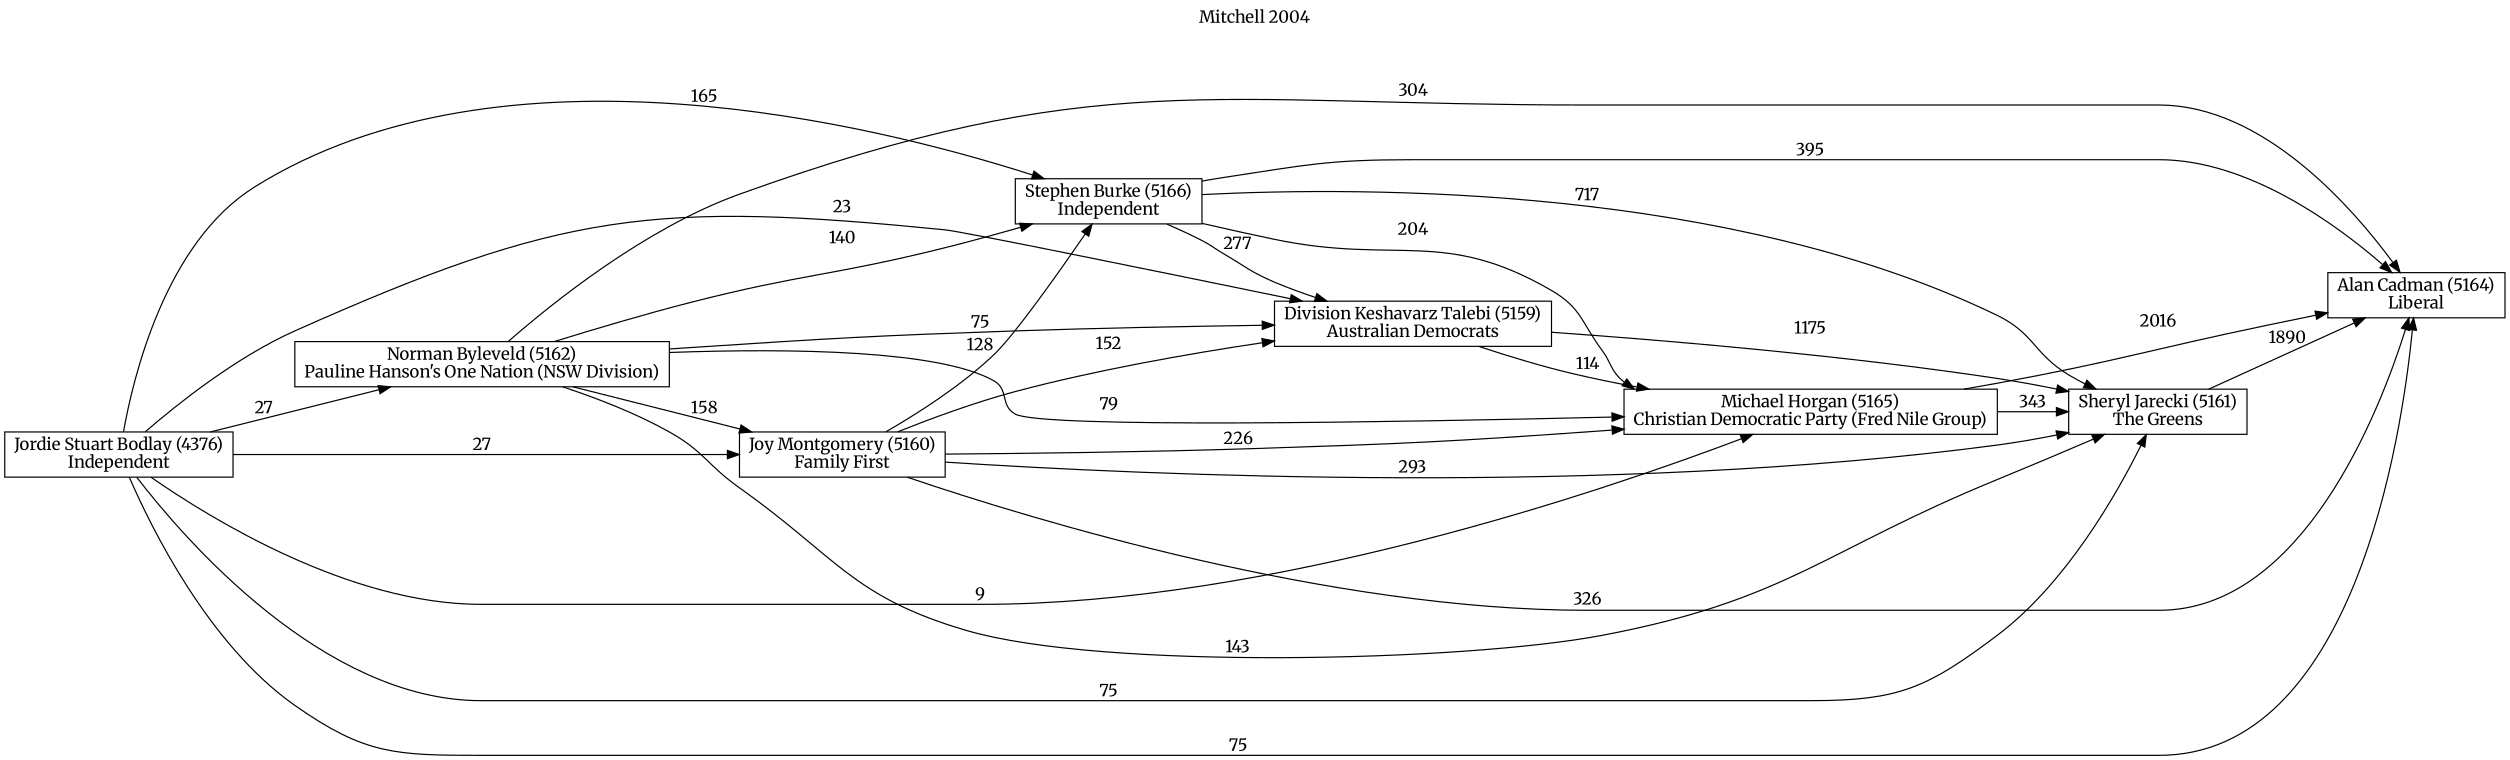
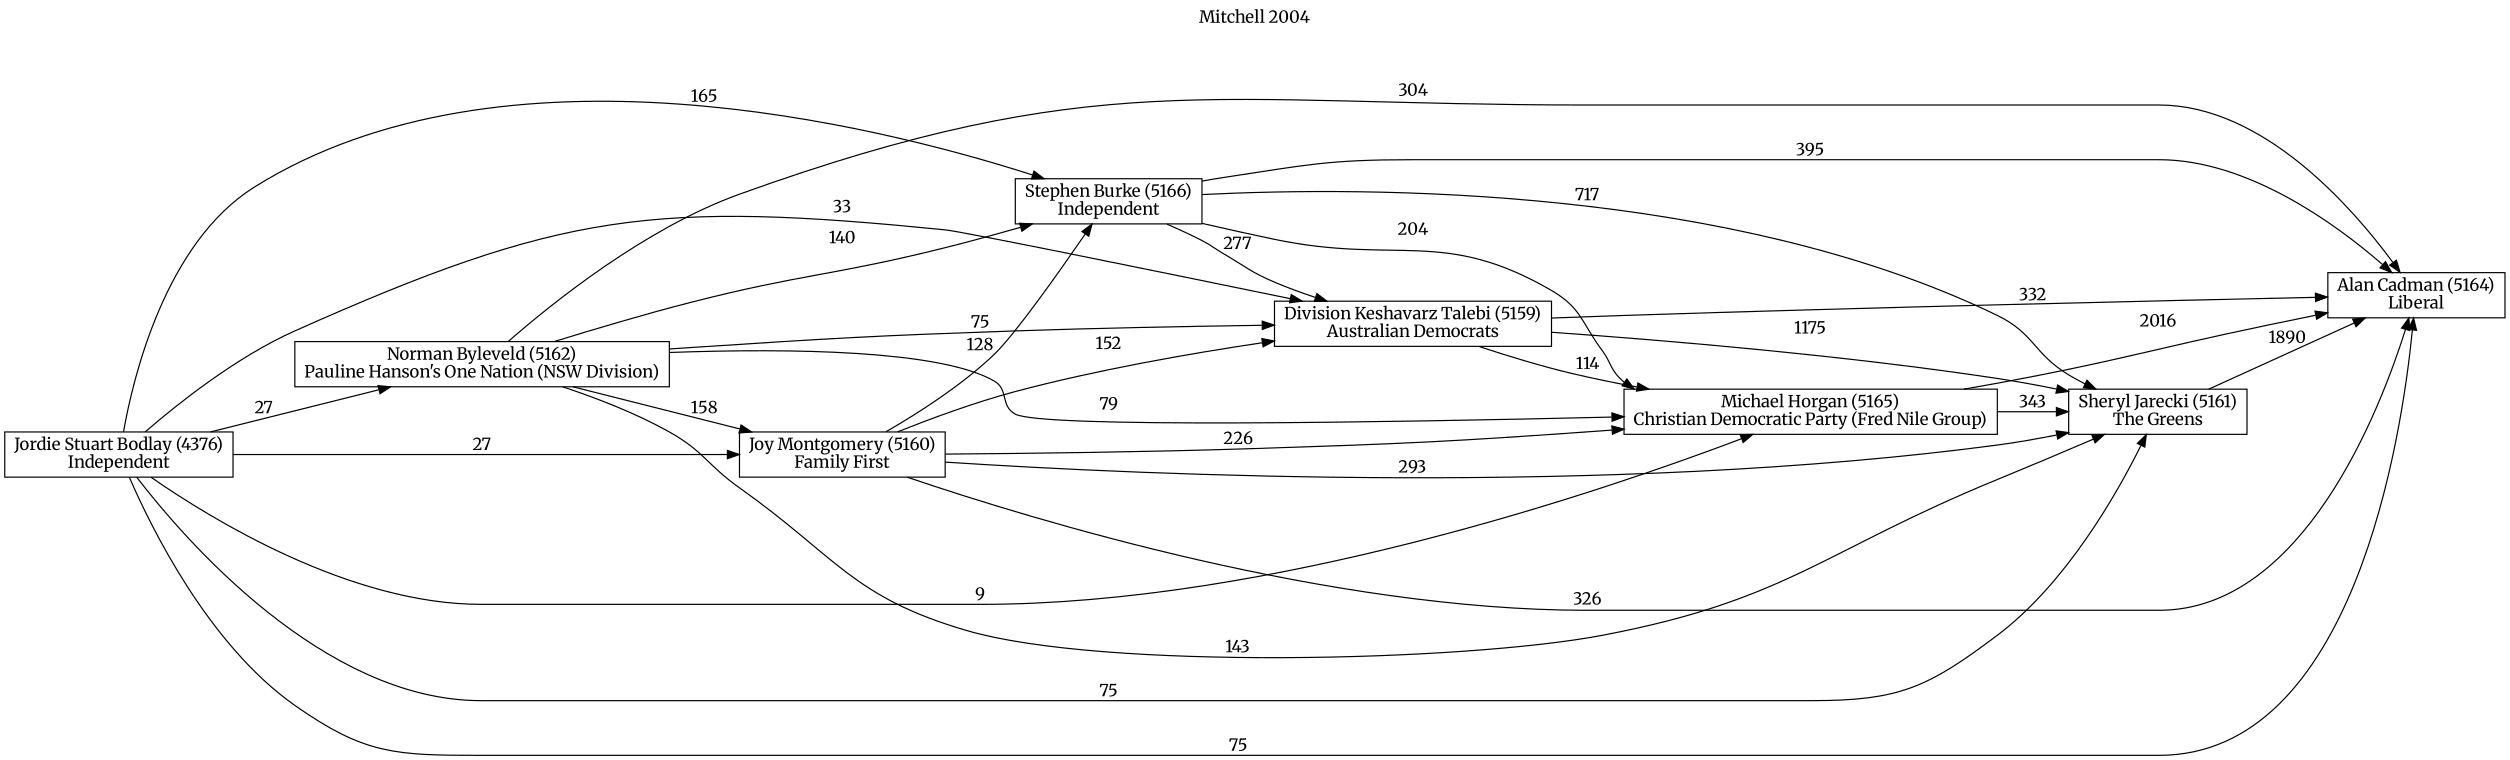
(842, 208) -> (842, 208)
none -> (1933, 306)
